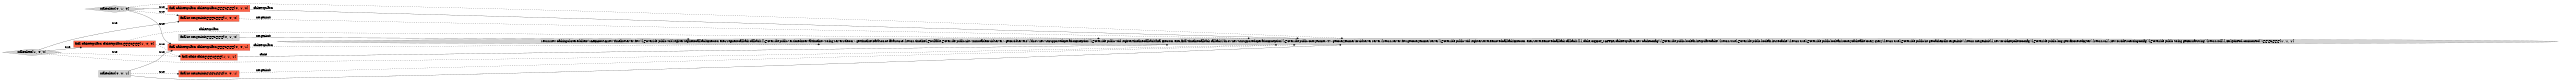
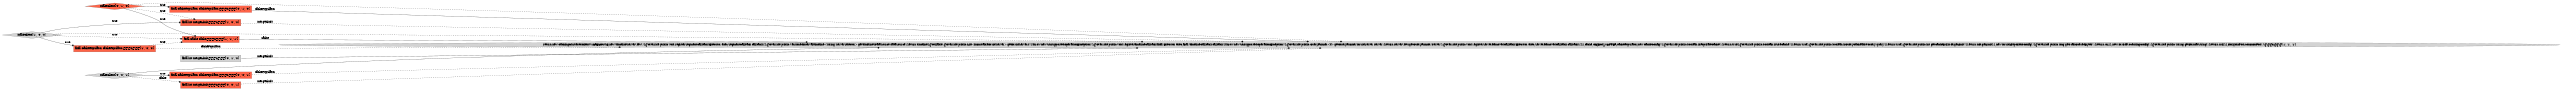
(115, 9) -> (115, 6)
(154, 21) -> (160, 21)
(162, 72) -> (163, 78)
(115, 74) -> (115, 75)
